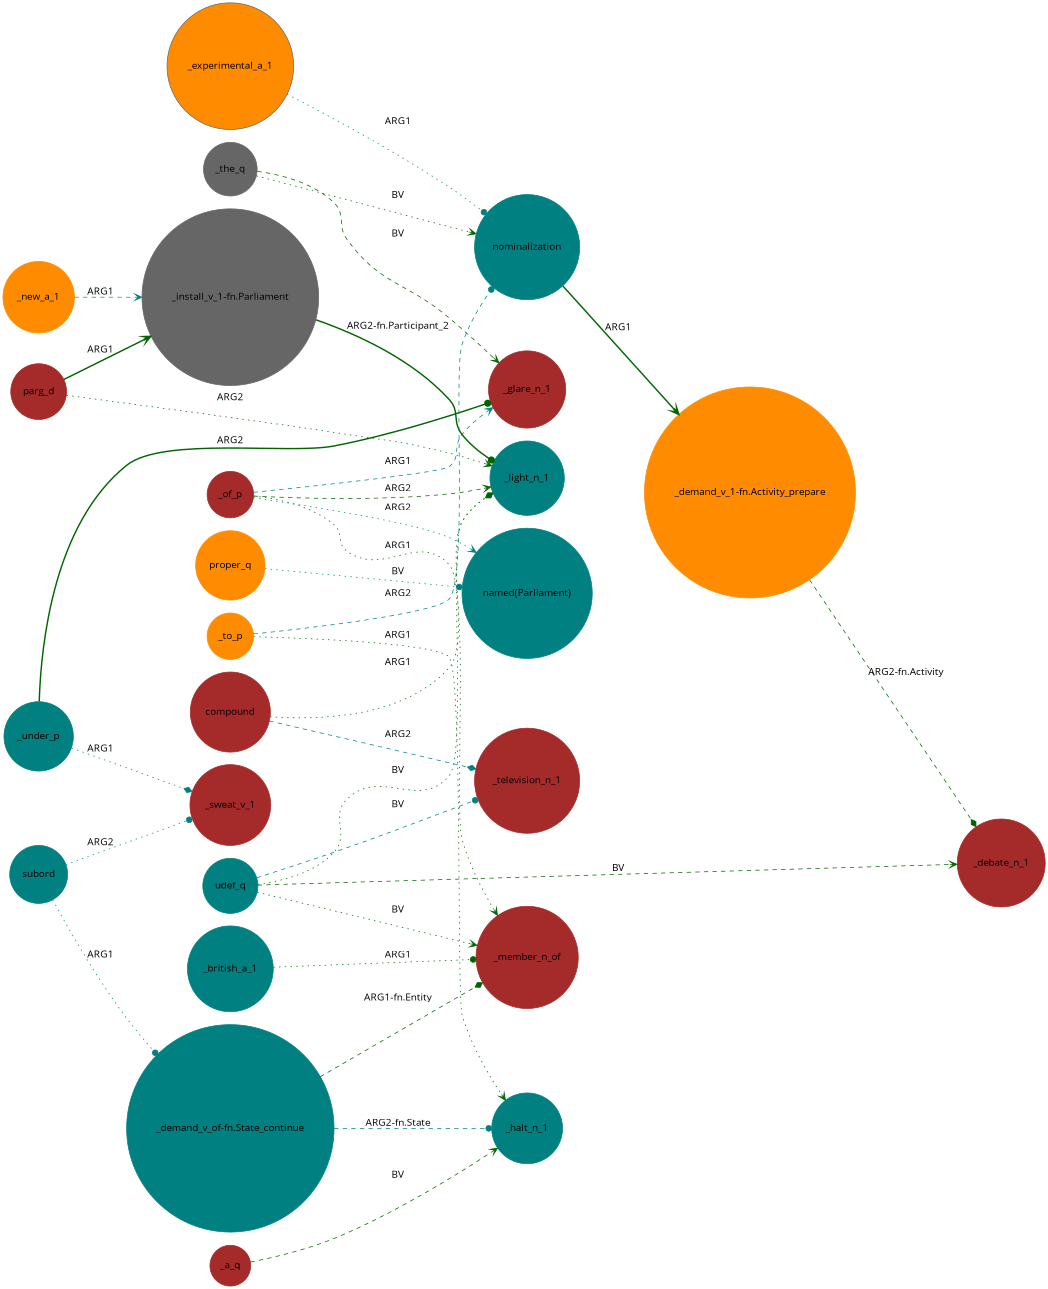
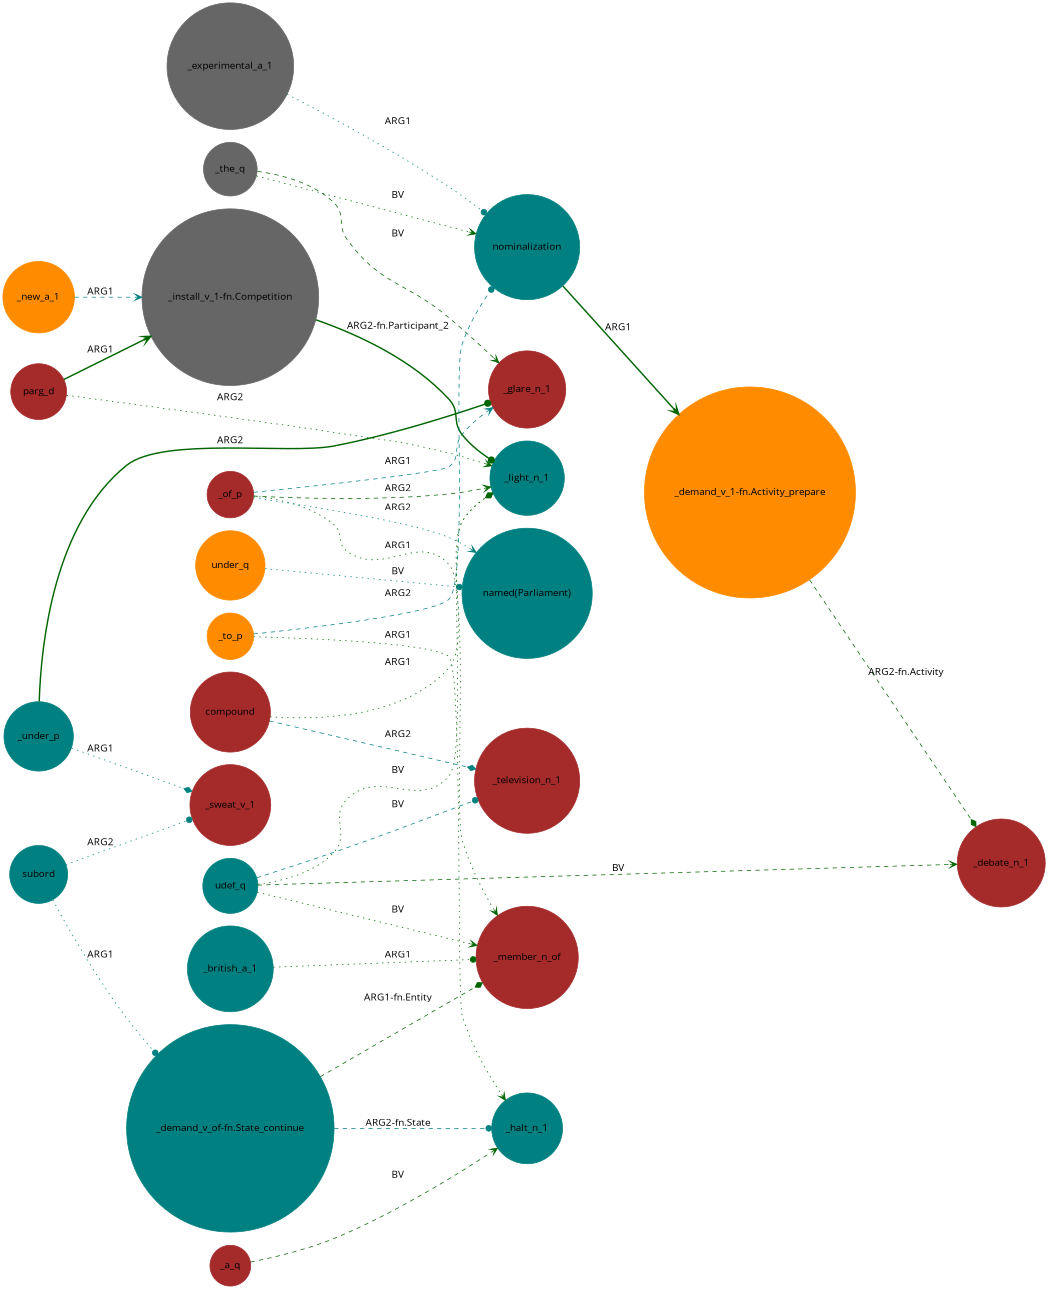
(230, 66) -> (230, 66)
(230, 297) -> (230, 297)
(230, 565) -> (230, 565)
